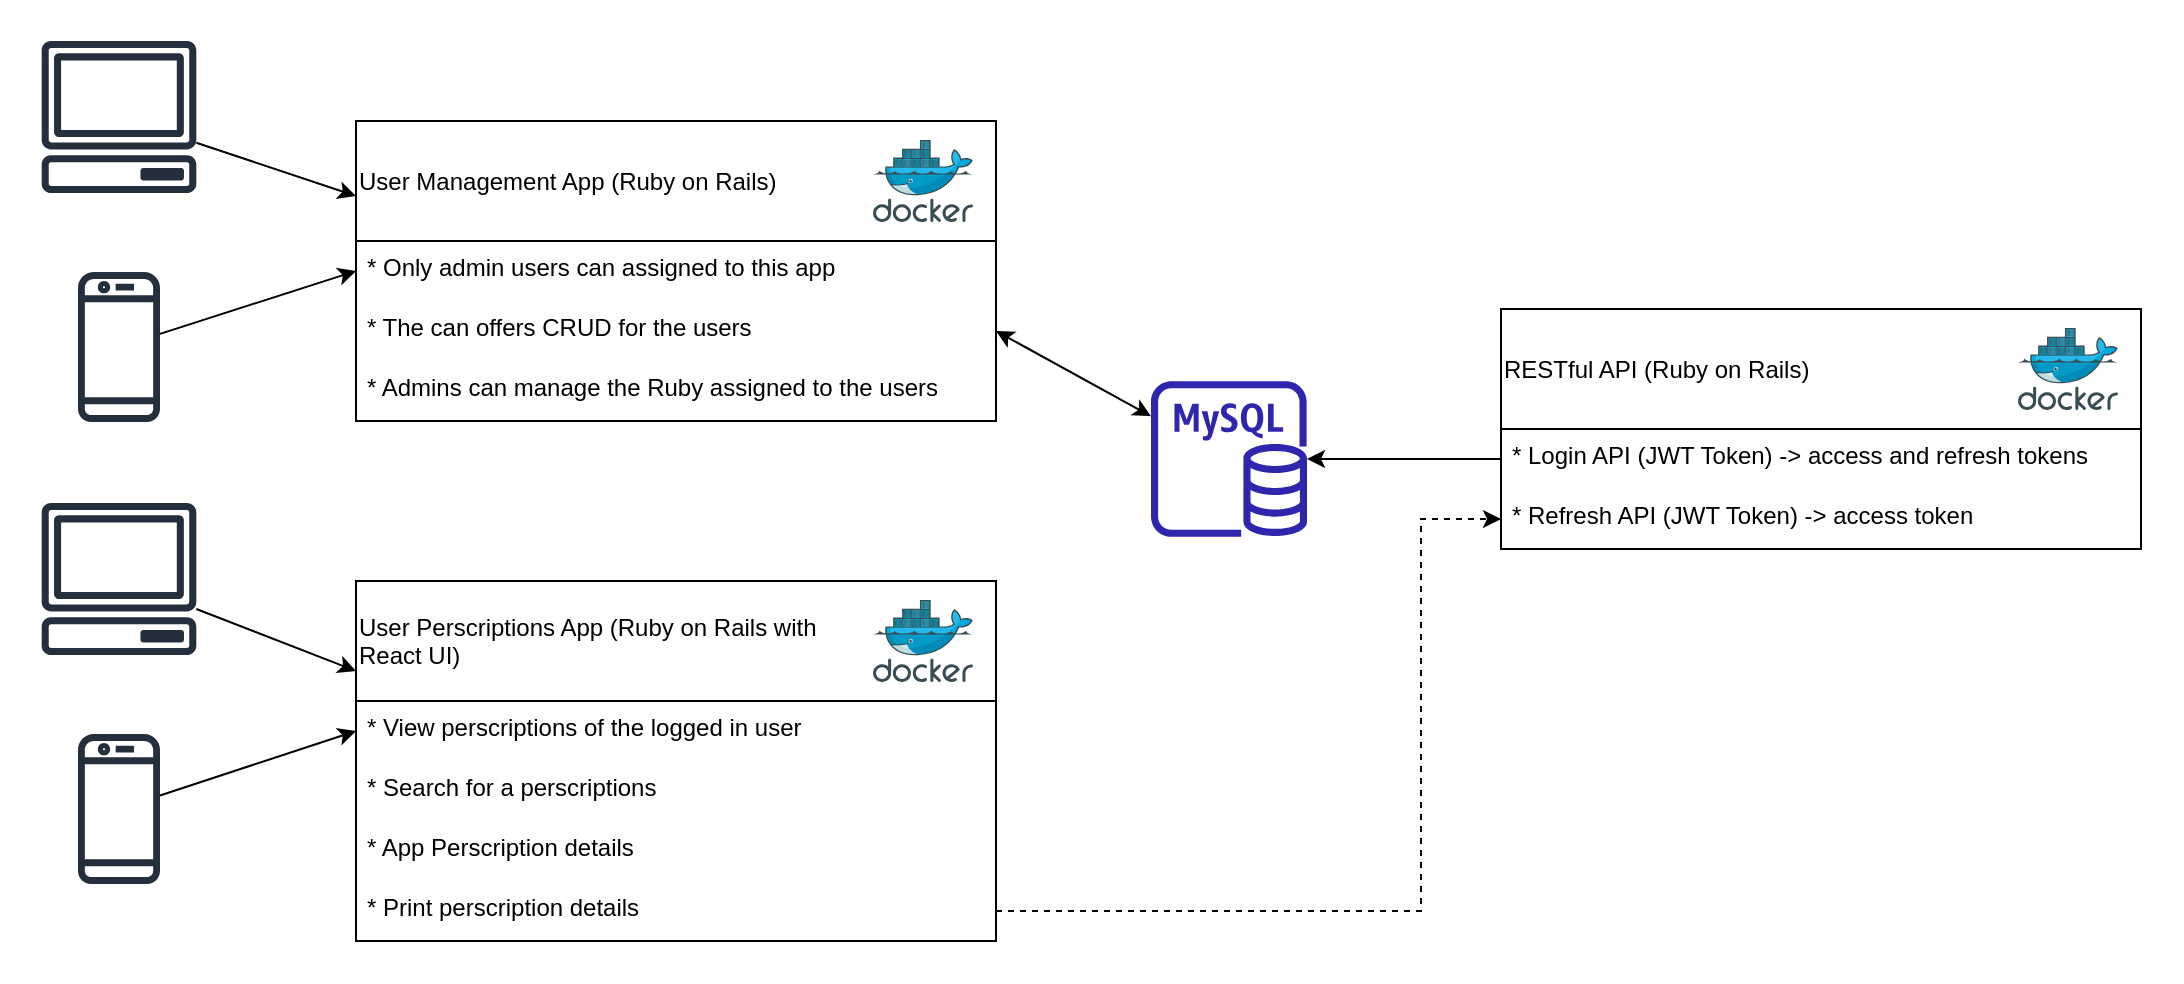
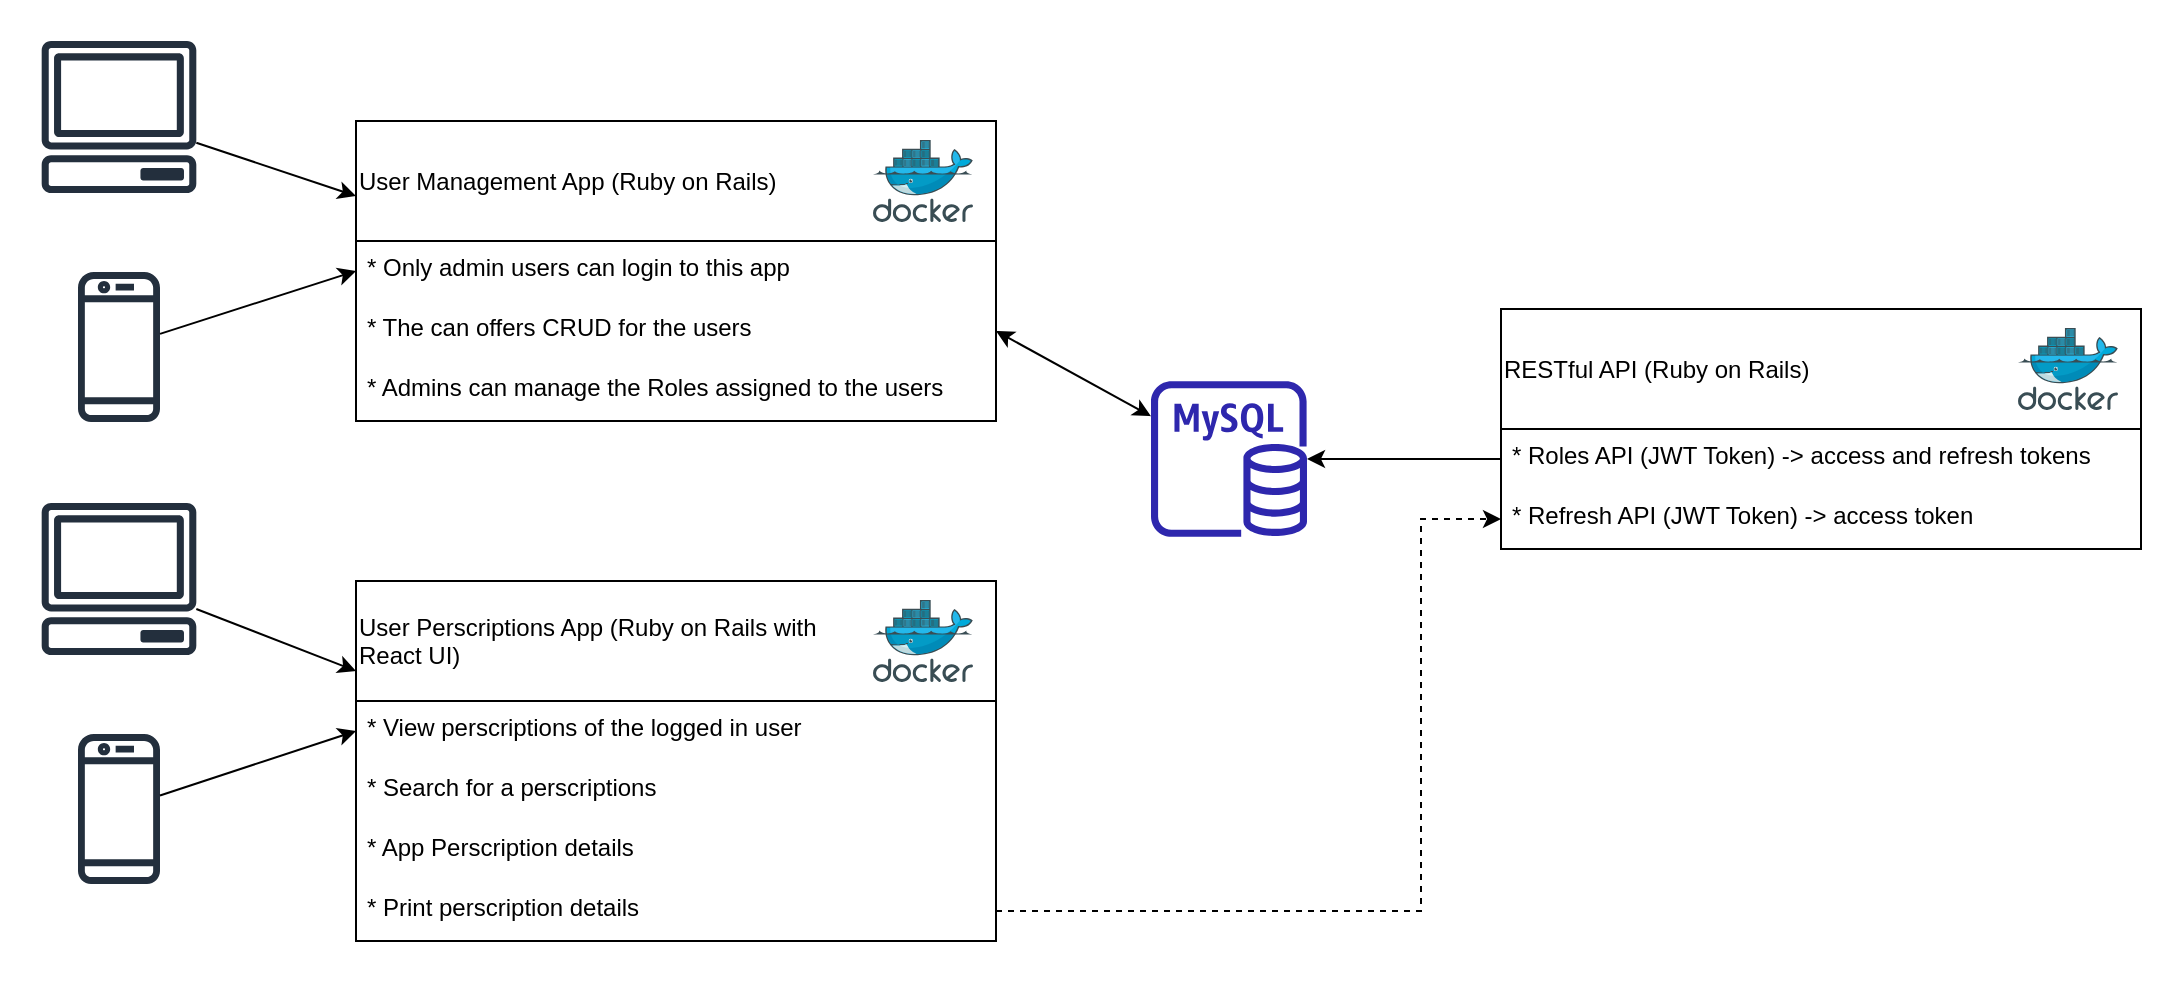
(619, 268) -> (595, 268)
(669, 388) -> (672, 388)
(1830, 456) -> (1830, 456)
